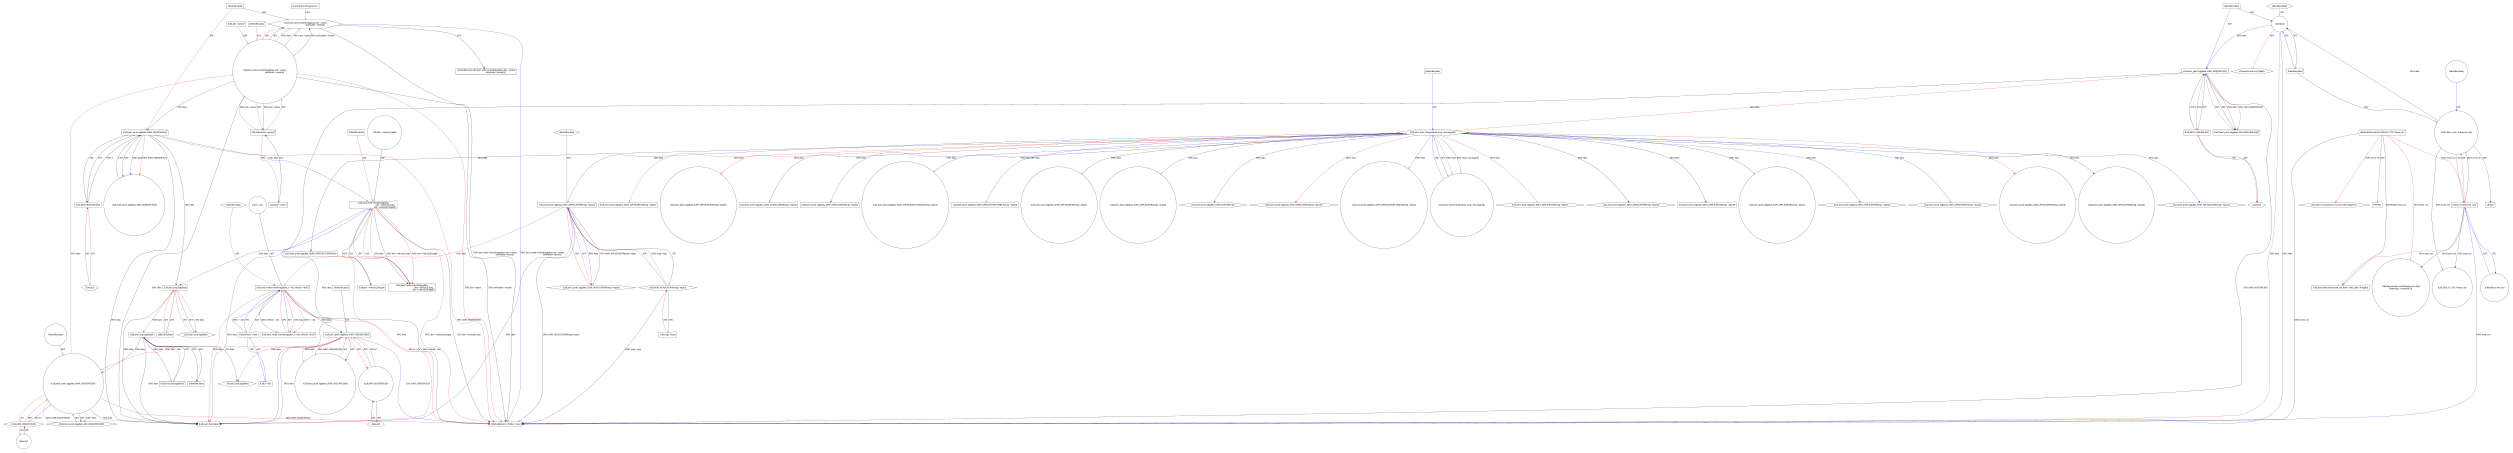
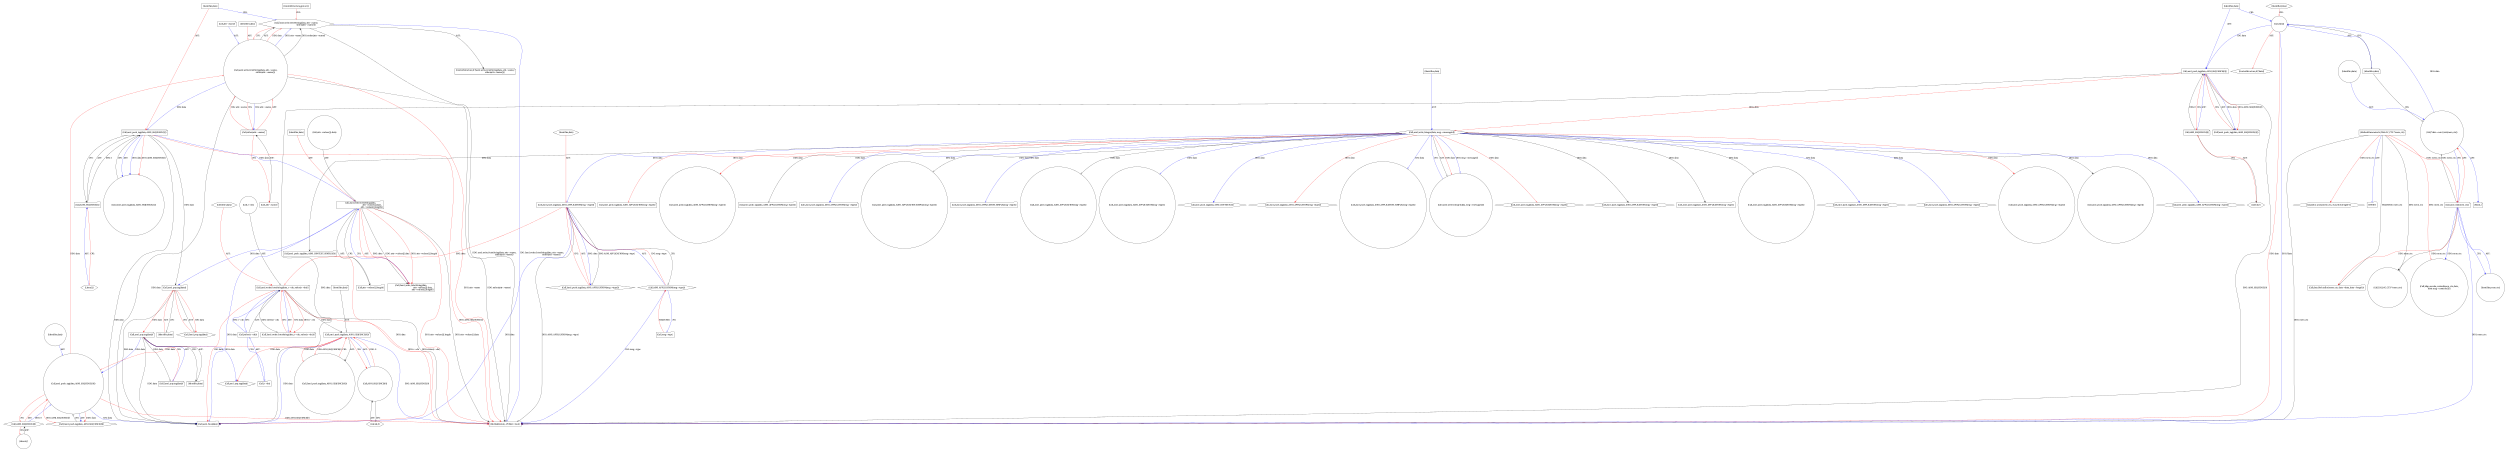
(2432, 208) -> (2408, 200)
(666, 320) -> (665, 320)
